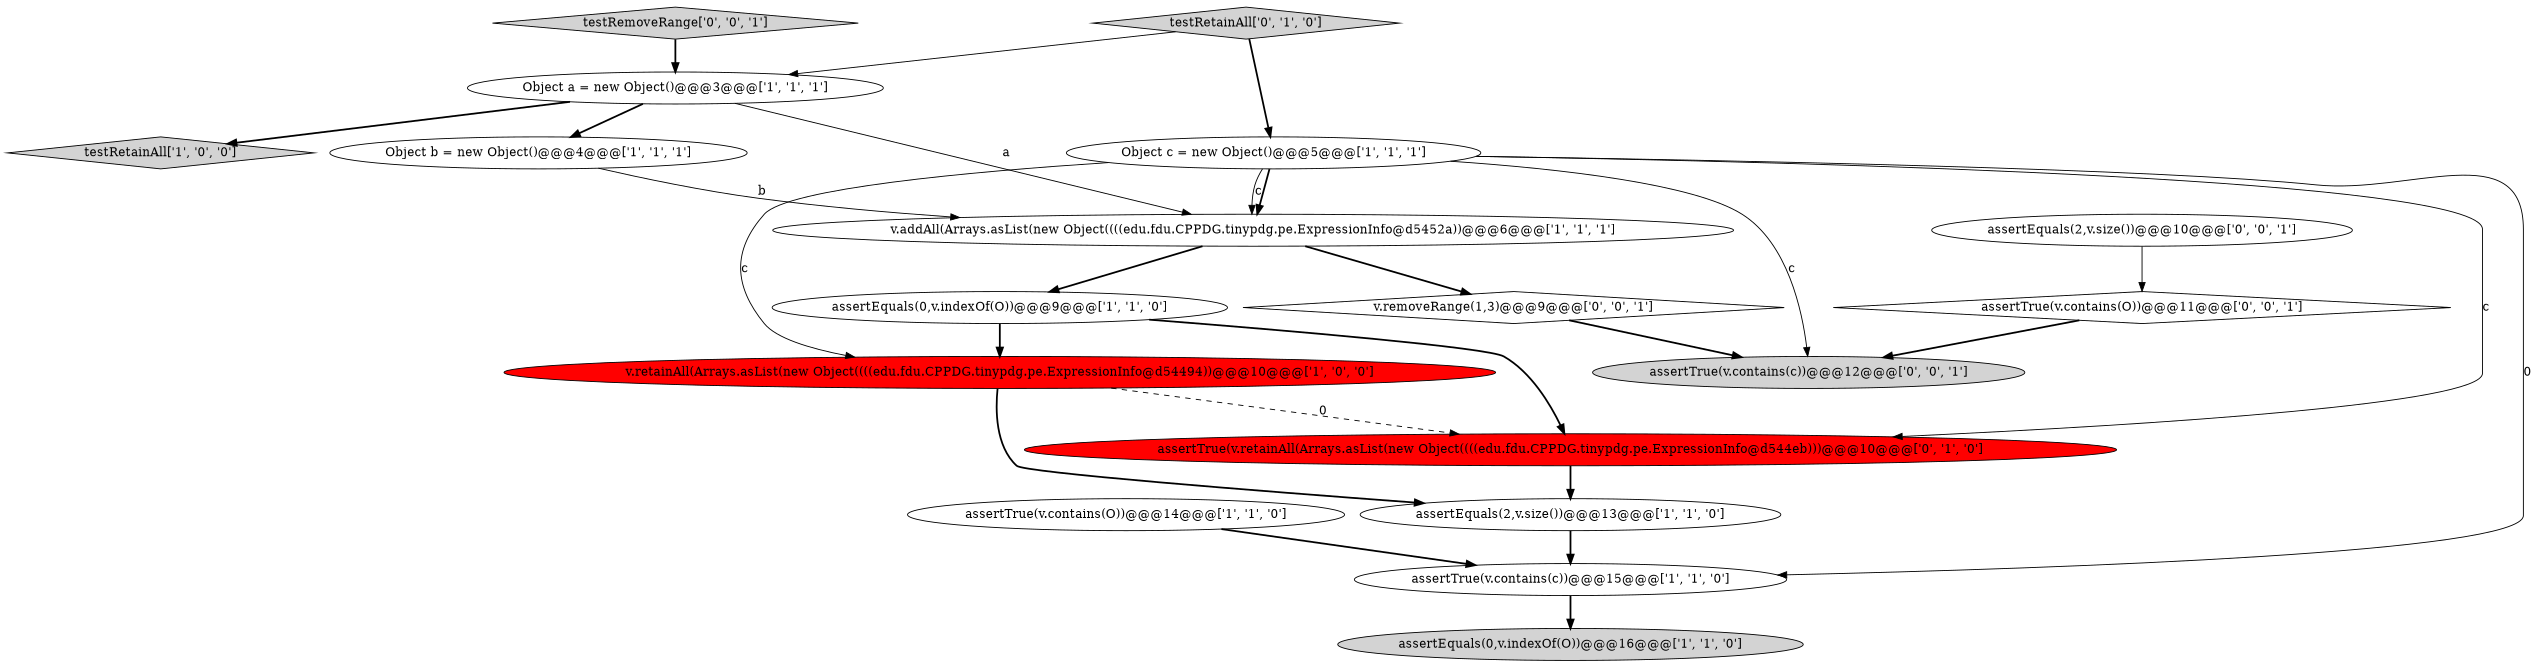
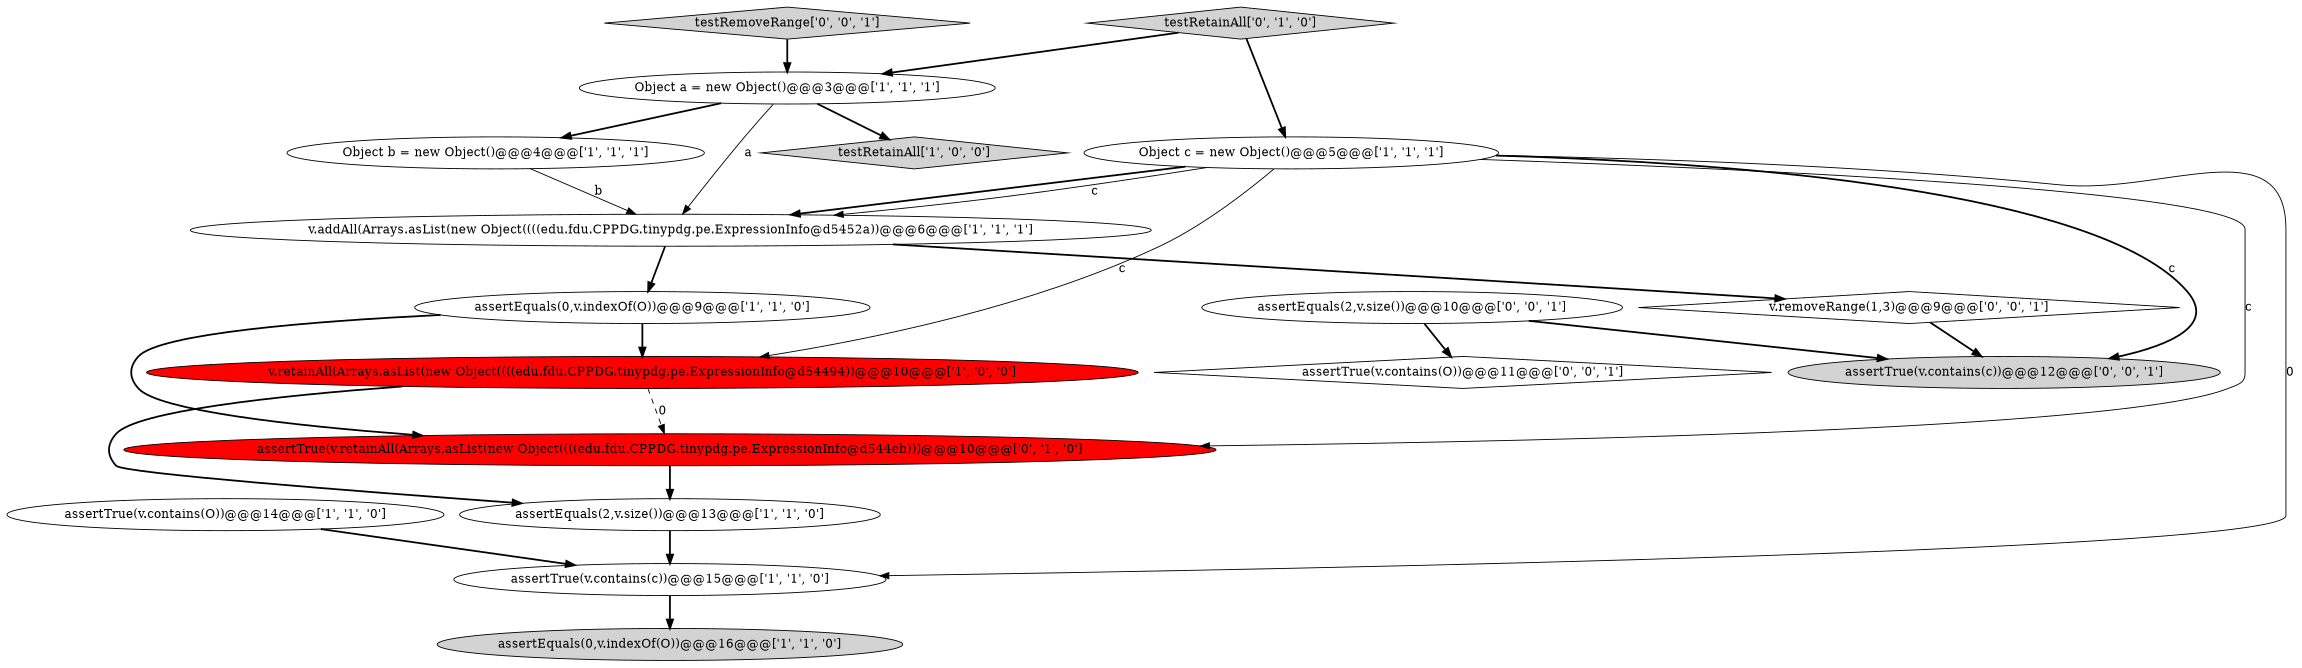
(987, 53) -> (1035, 53)
(1674, 190) -> (1910, 190)
(2142, 264) -> (1435, 337)
(1986, 338) -> (1703, 339)
